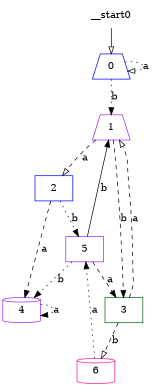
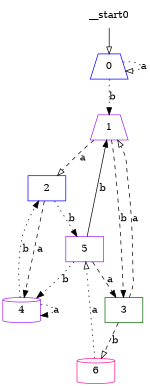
none -> (20, 251)
(91, 314) -> (91, 314)
